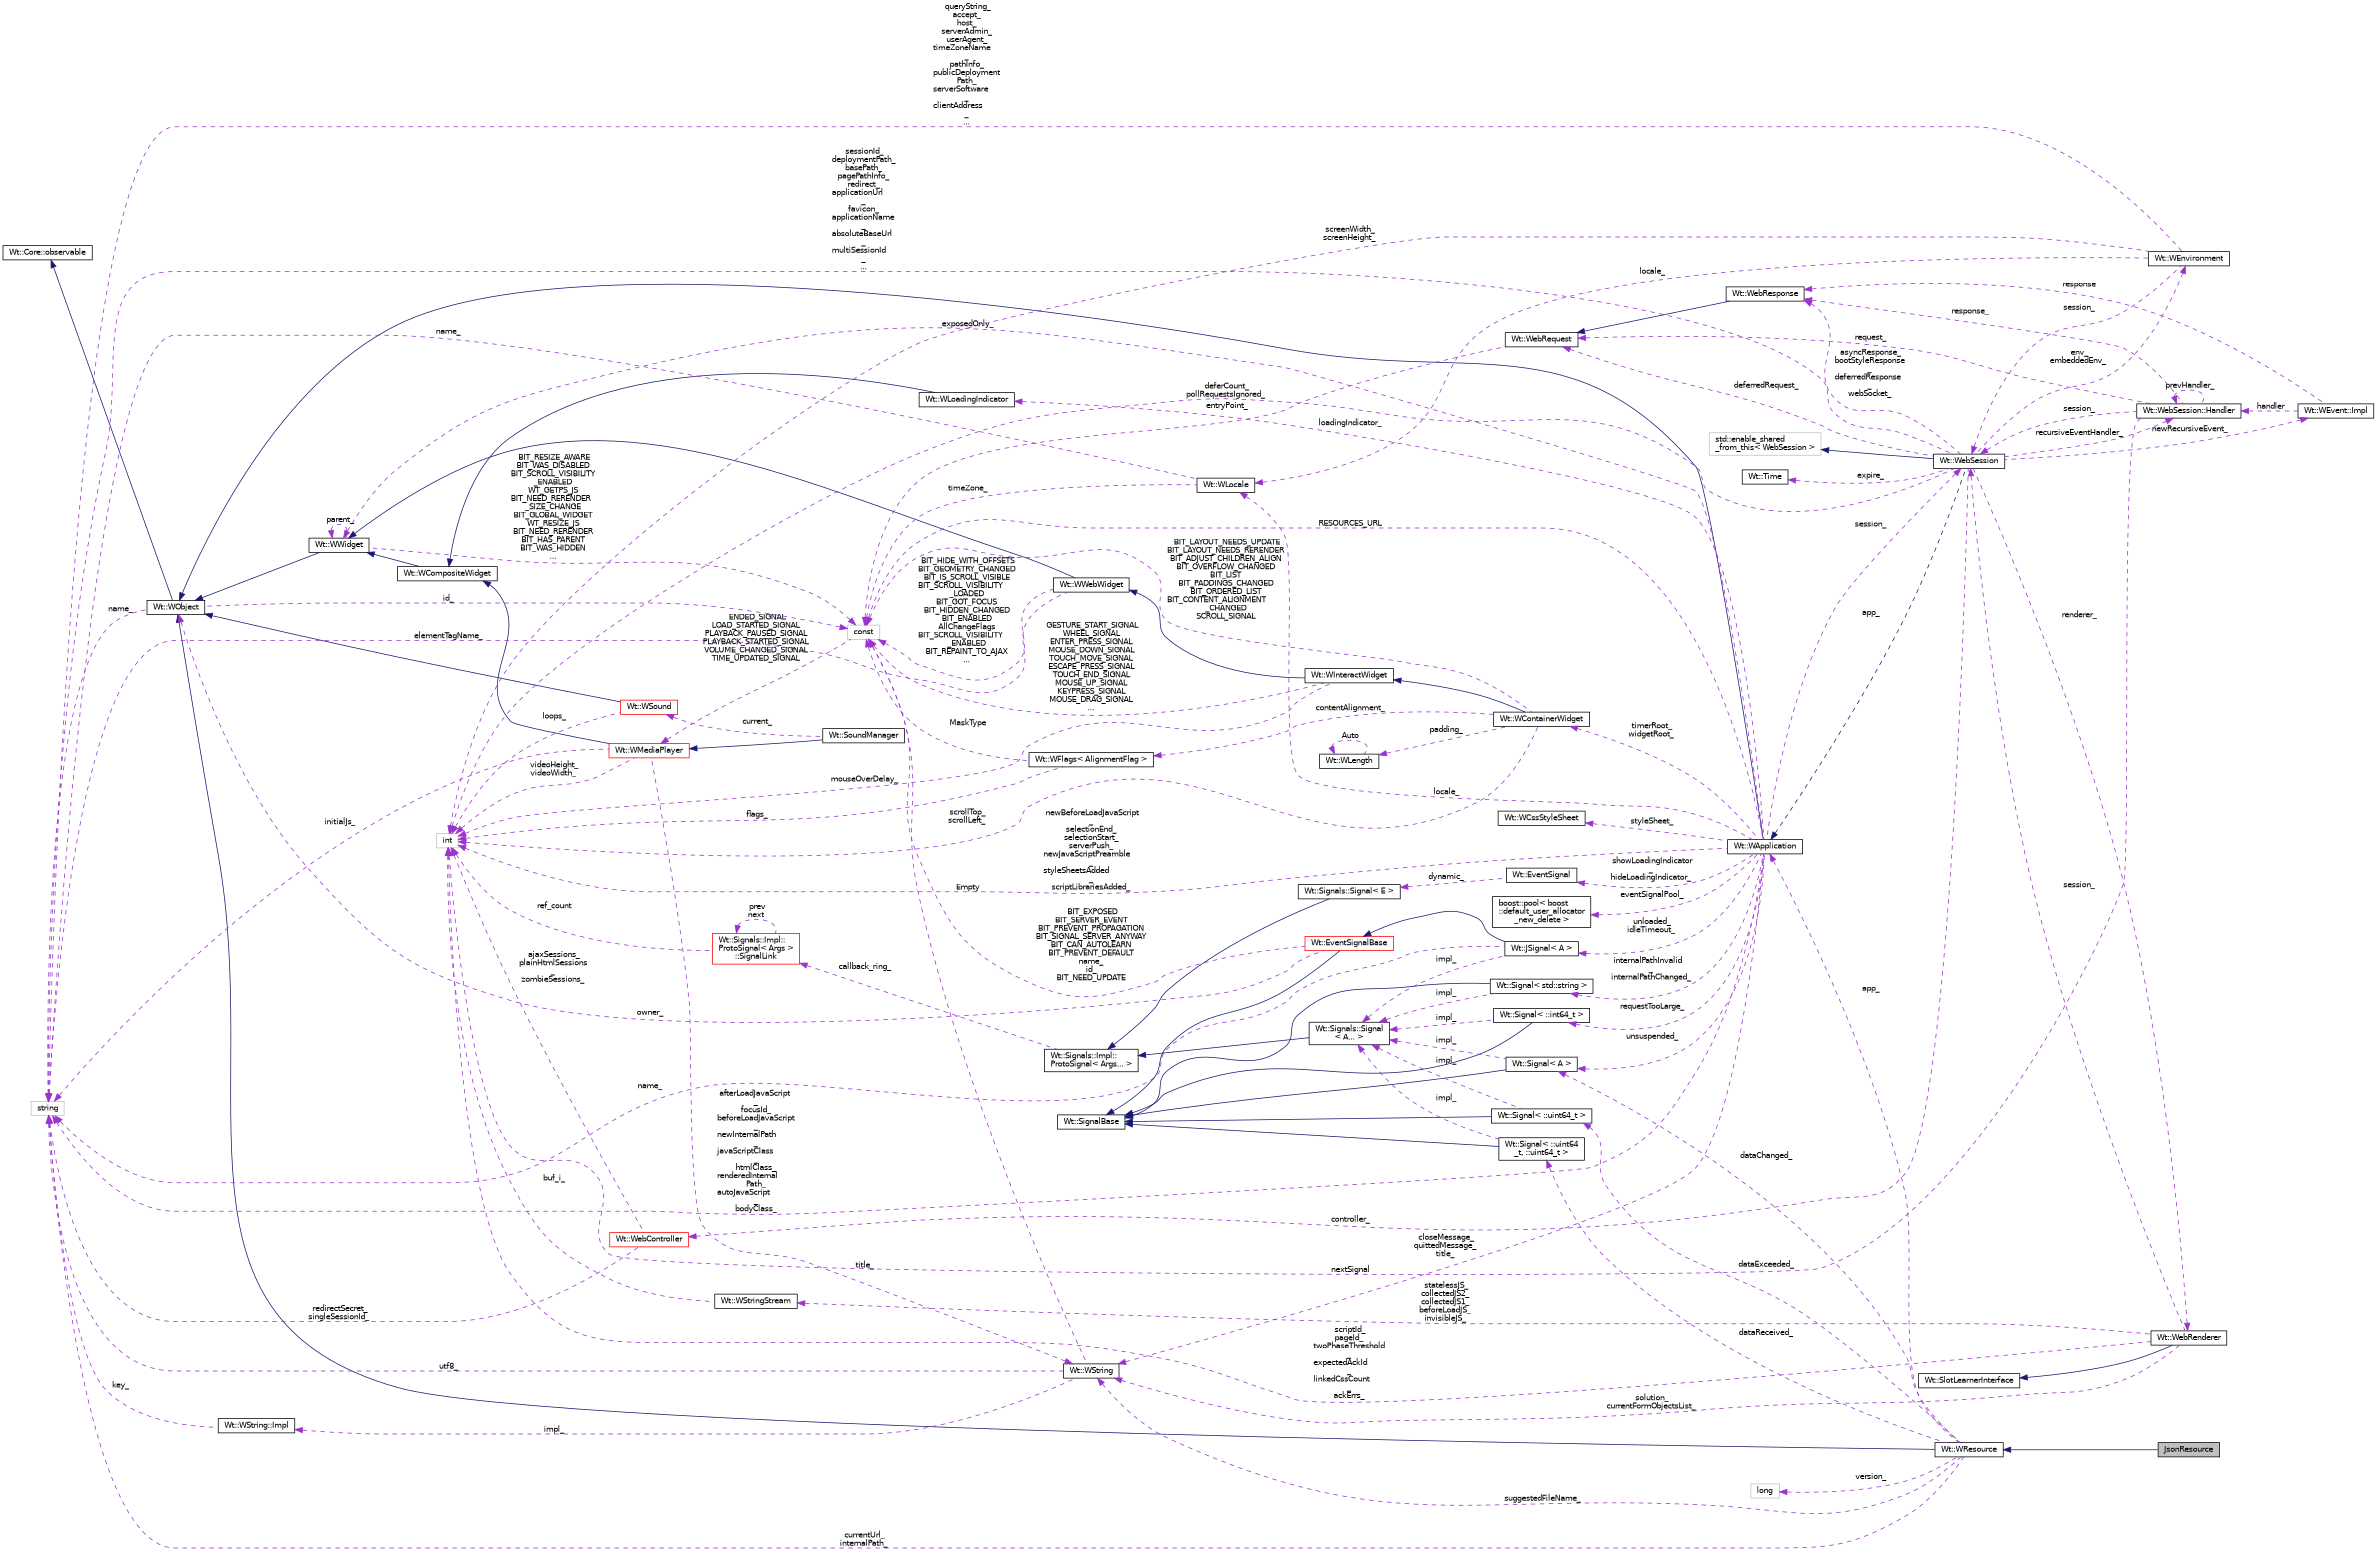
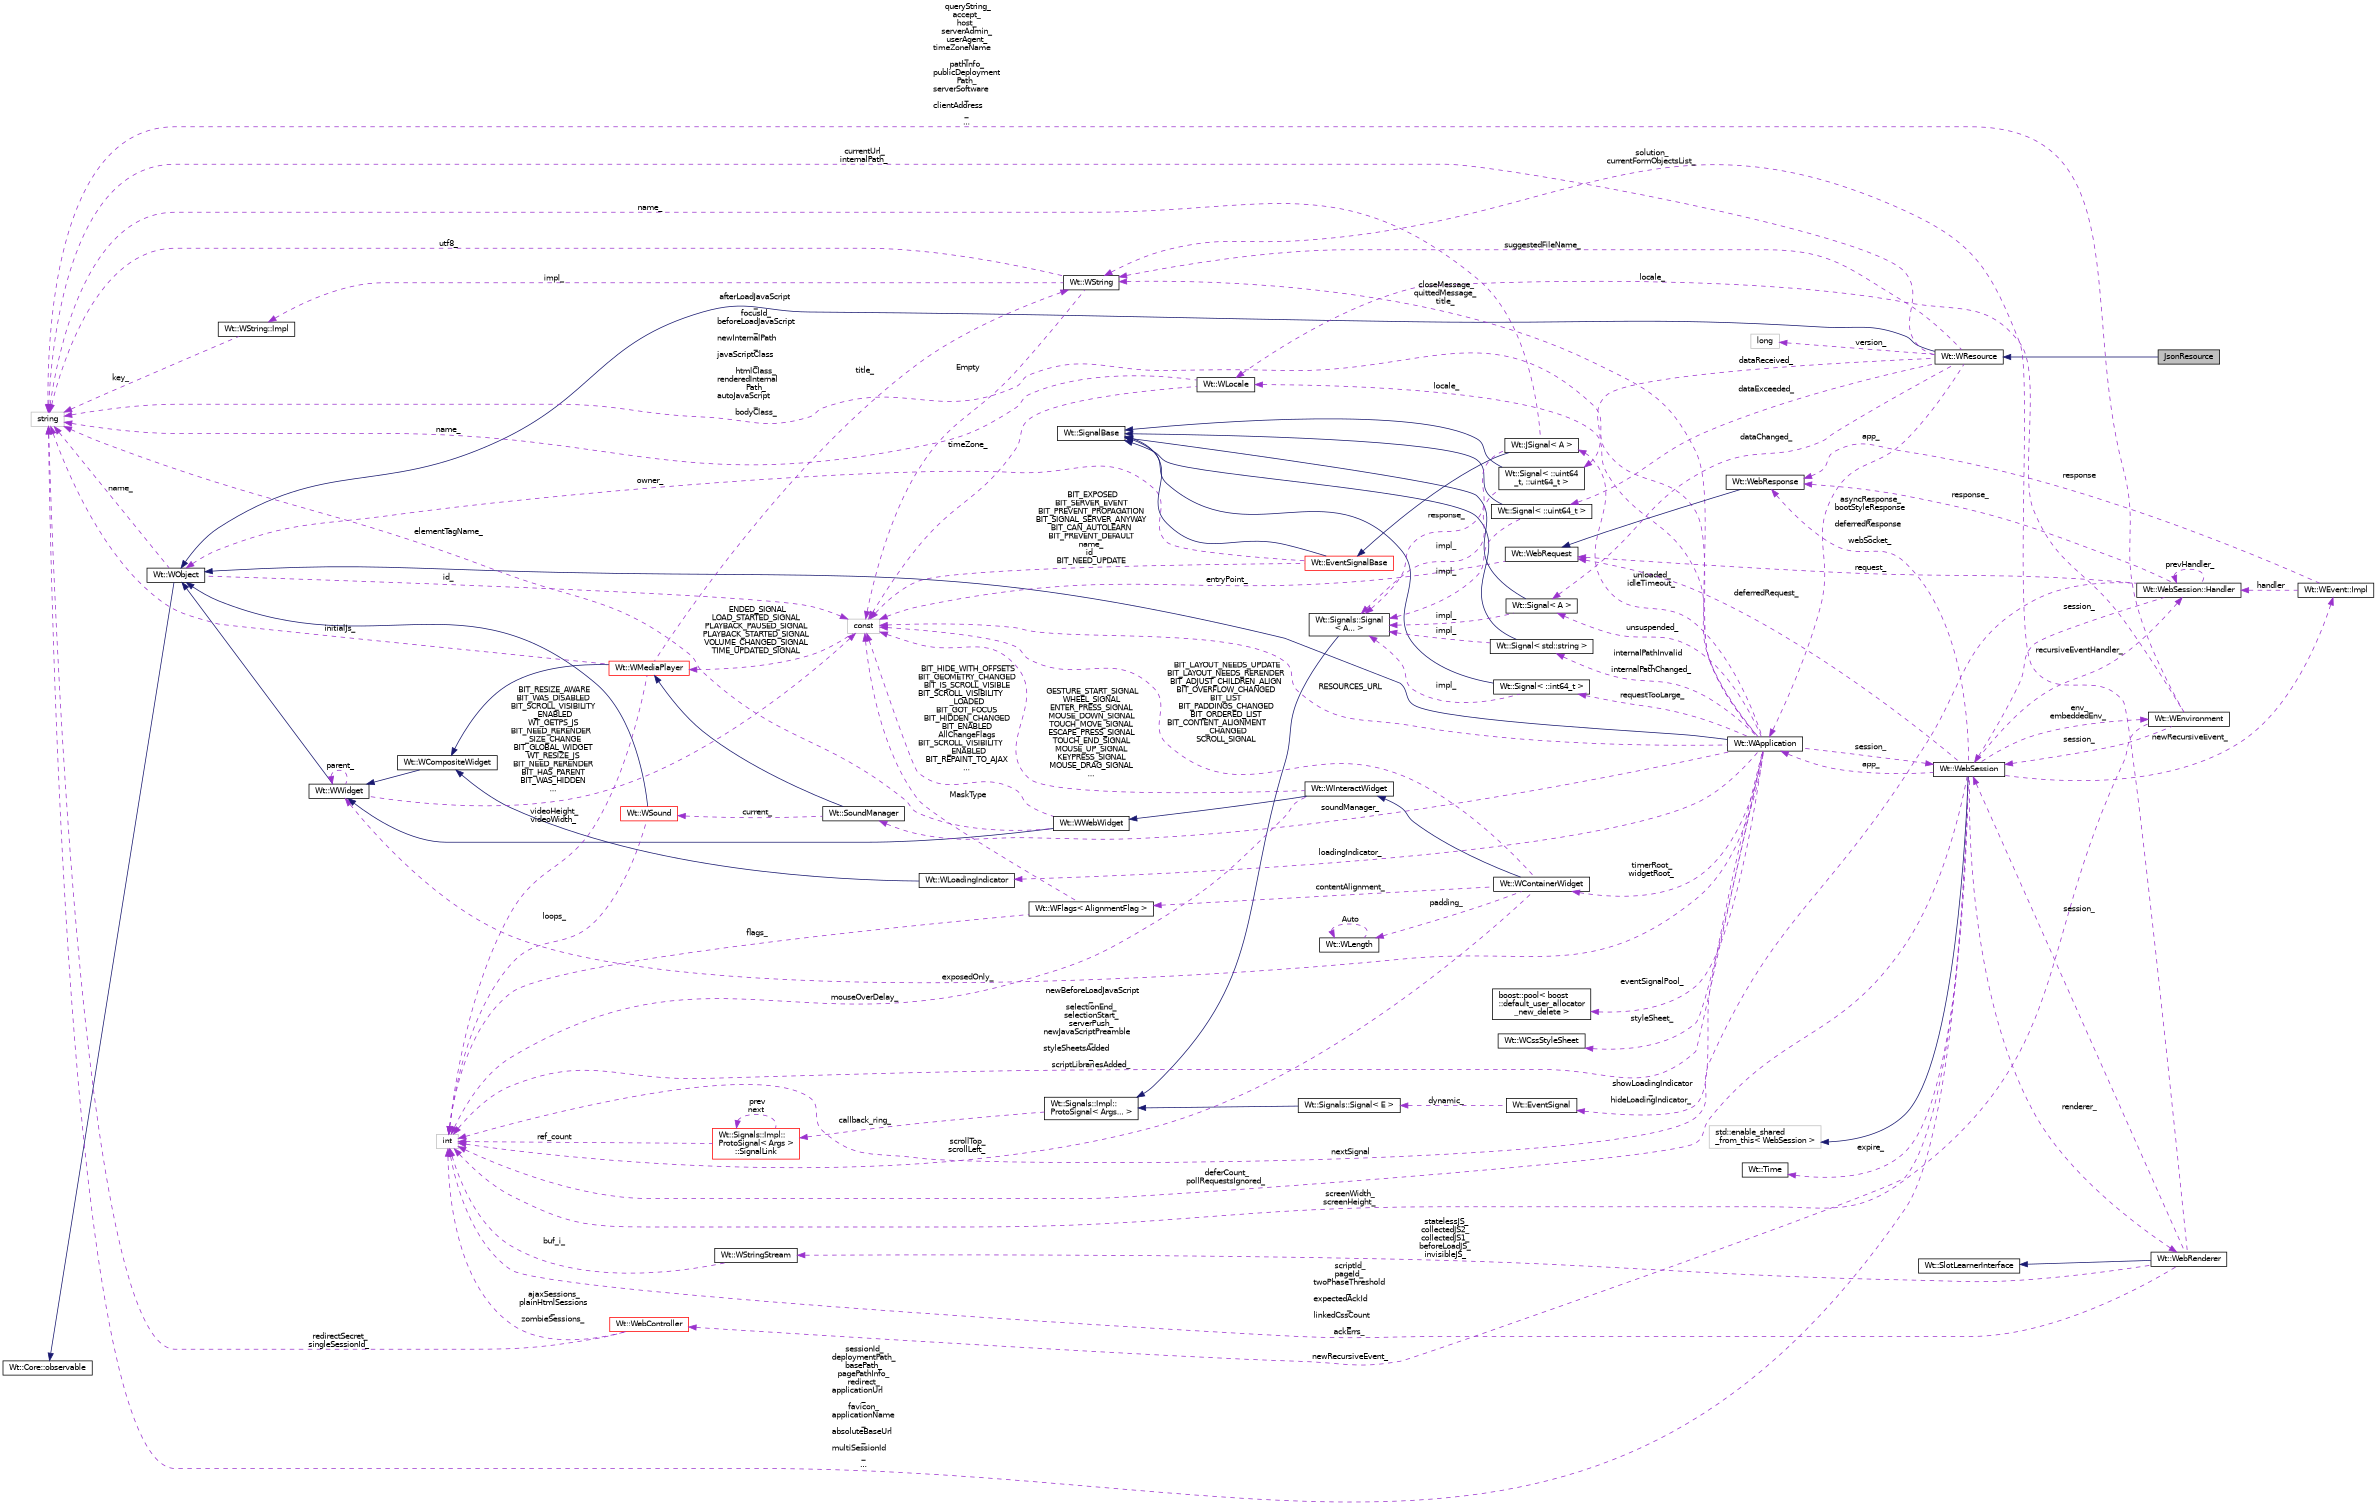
(1884, 658) -> (1860, 772)
none -> (1311, 824)
(1445, 960) -> (1445, 516)
(1349, 1220) -> (1349, 1357)
